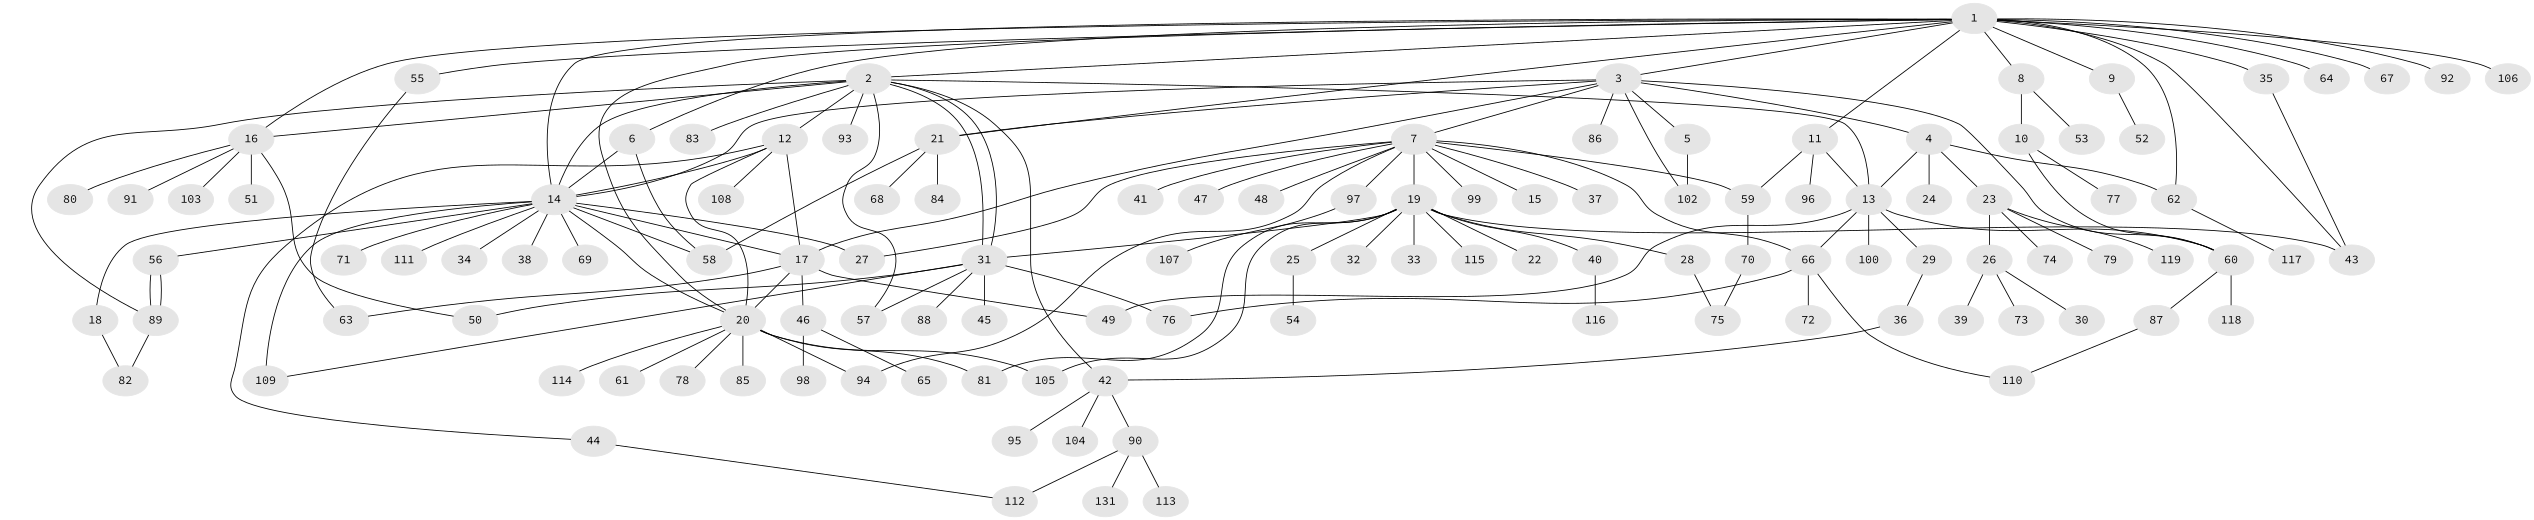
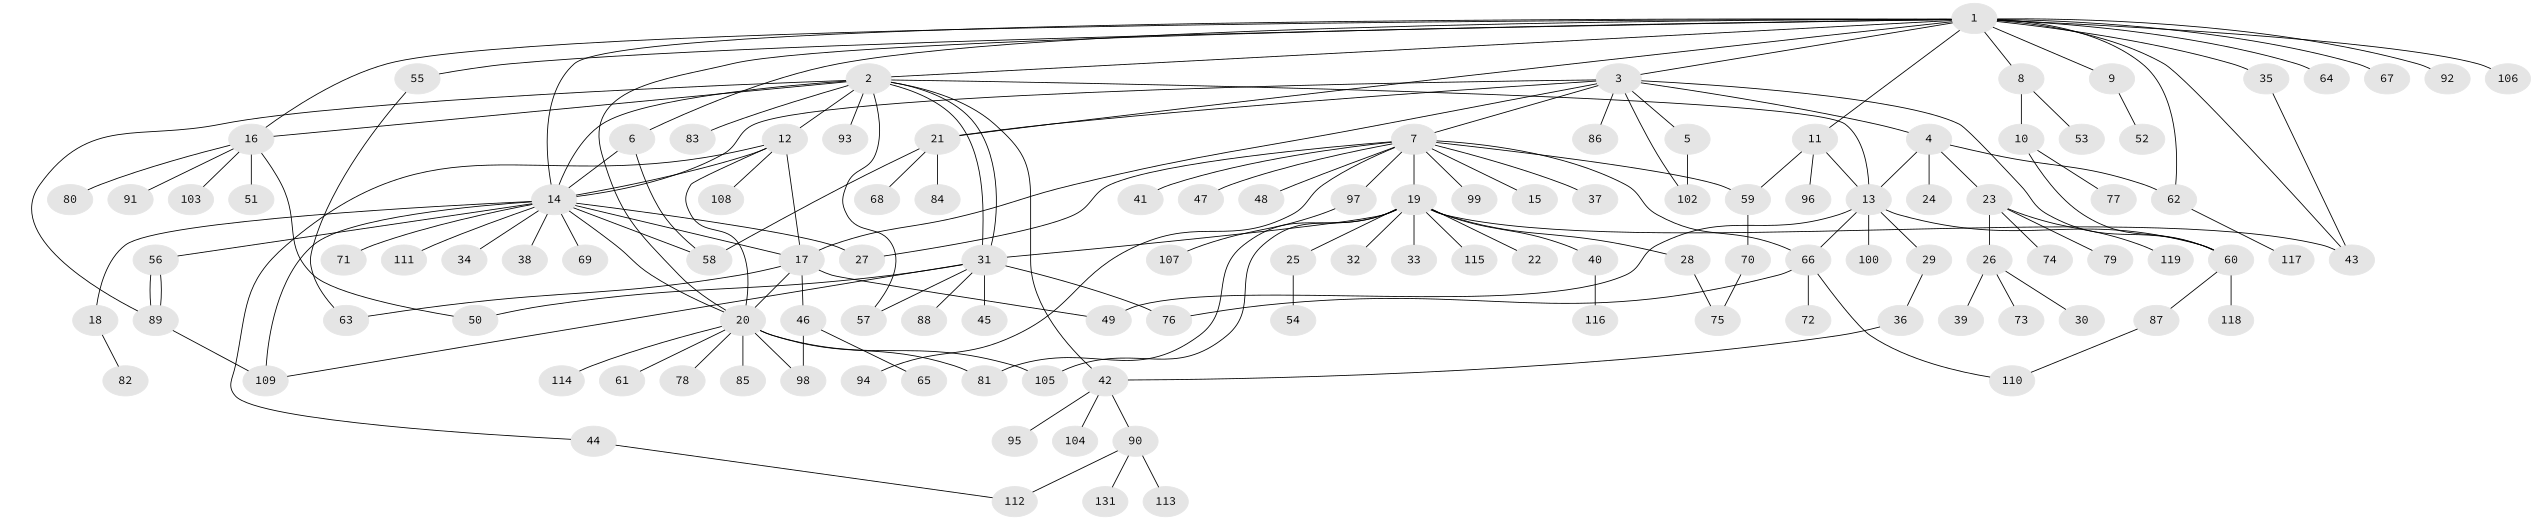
(797, 348) -> (773, 351)
(141, 351) -> (211, 351)
